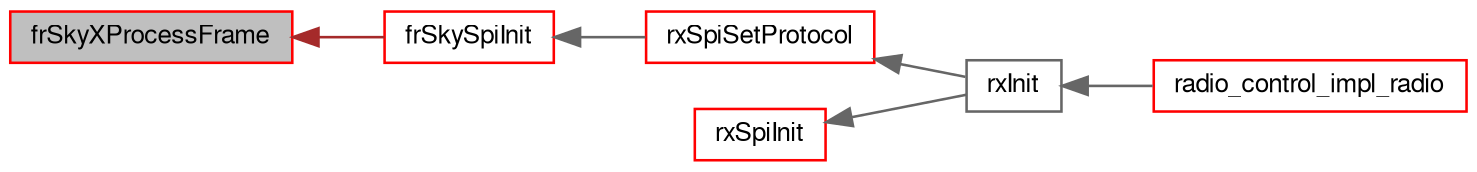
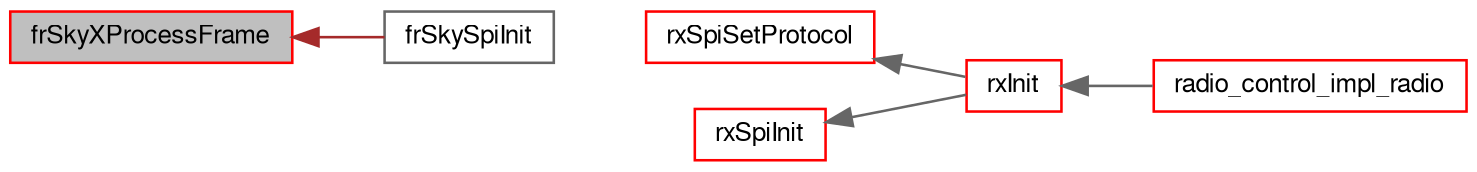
(469, 37) -> (469, 37)
(613, 37) -> none
(1014, 86) -> (1014, 86)
